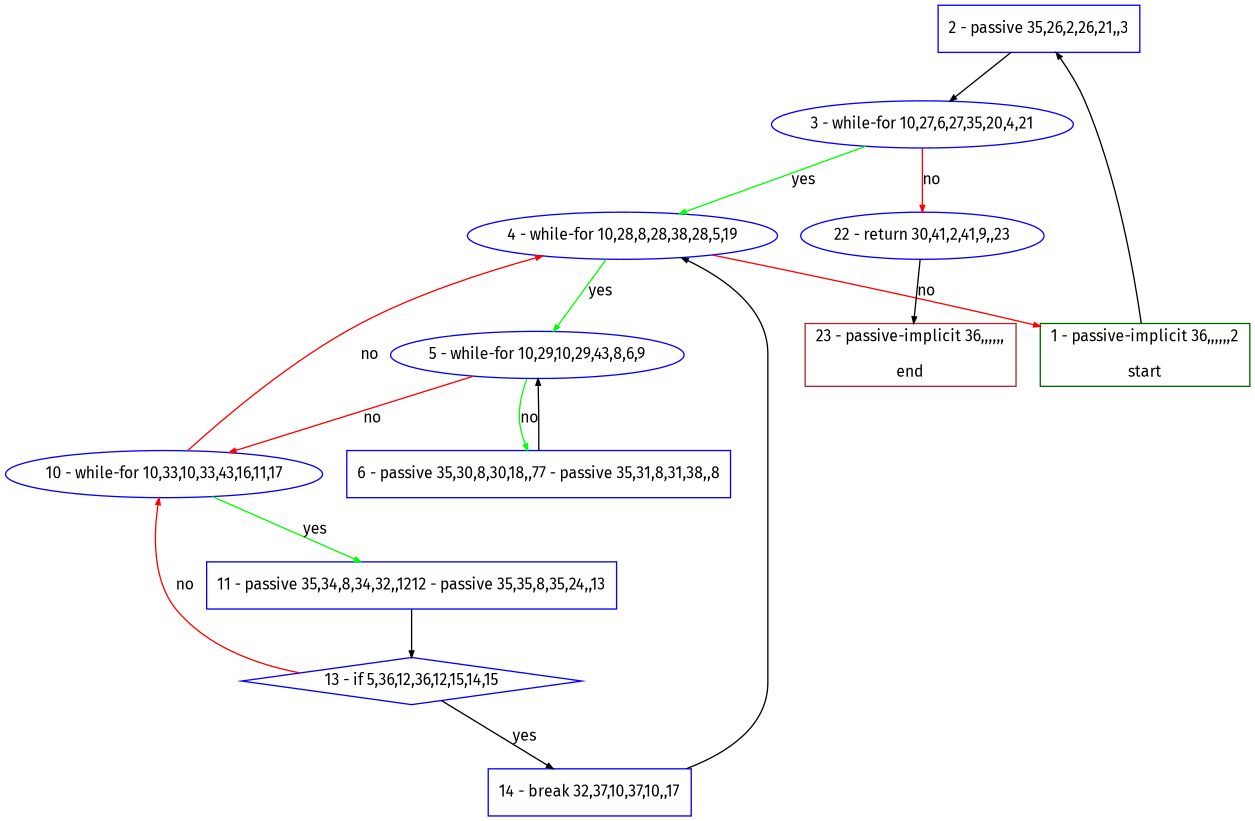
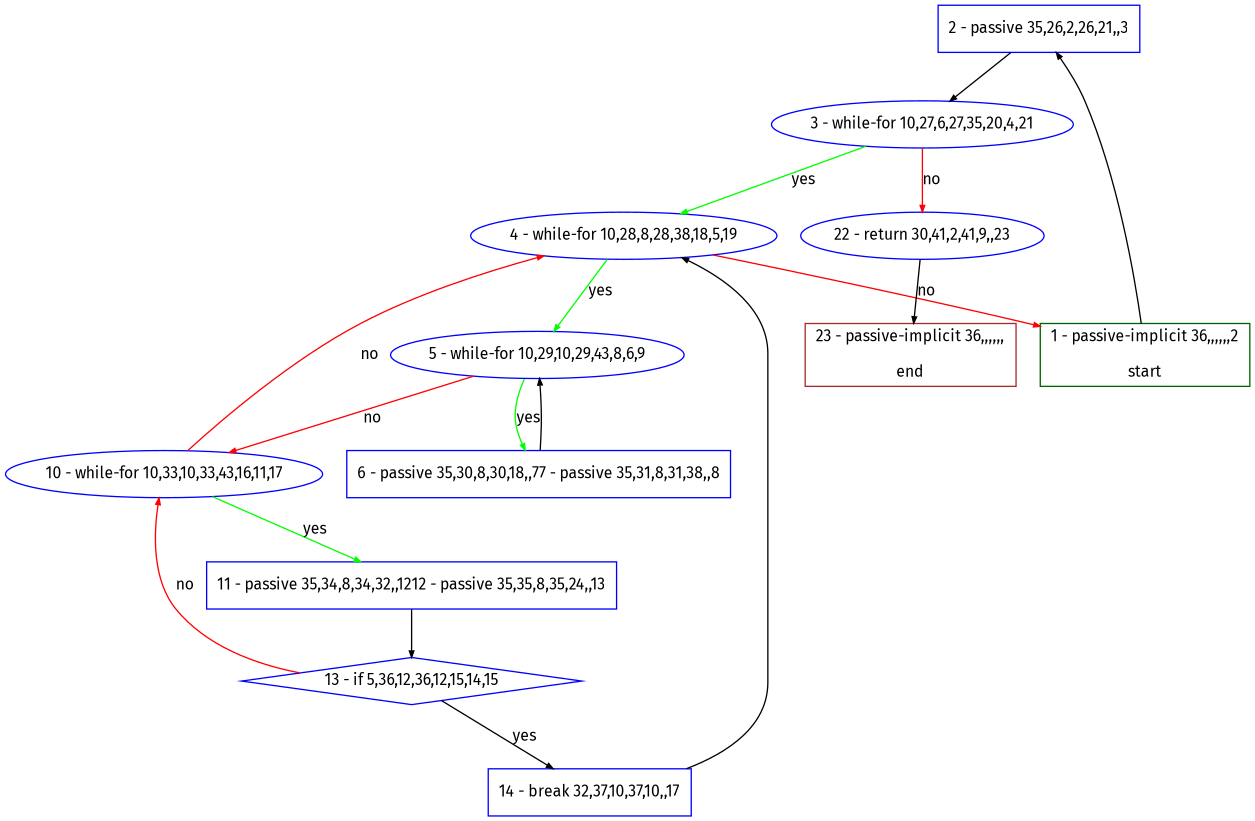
(622, 236) -> (624, 236)
(529, 418) -> (529, 418)
